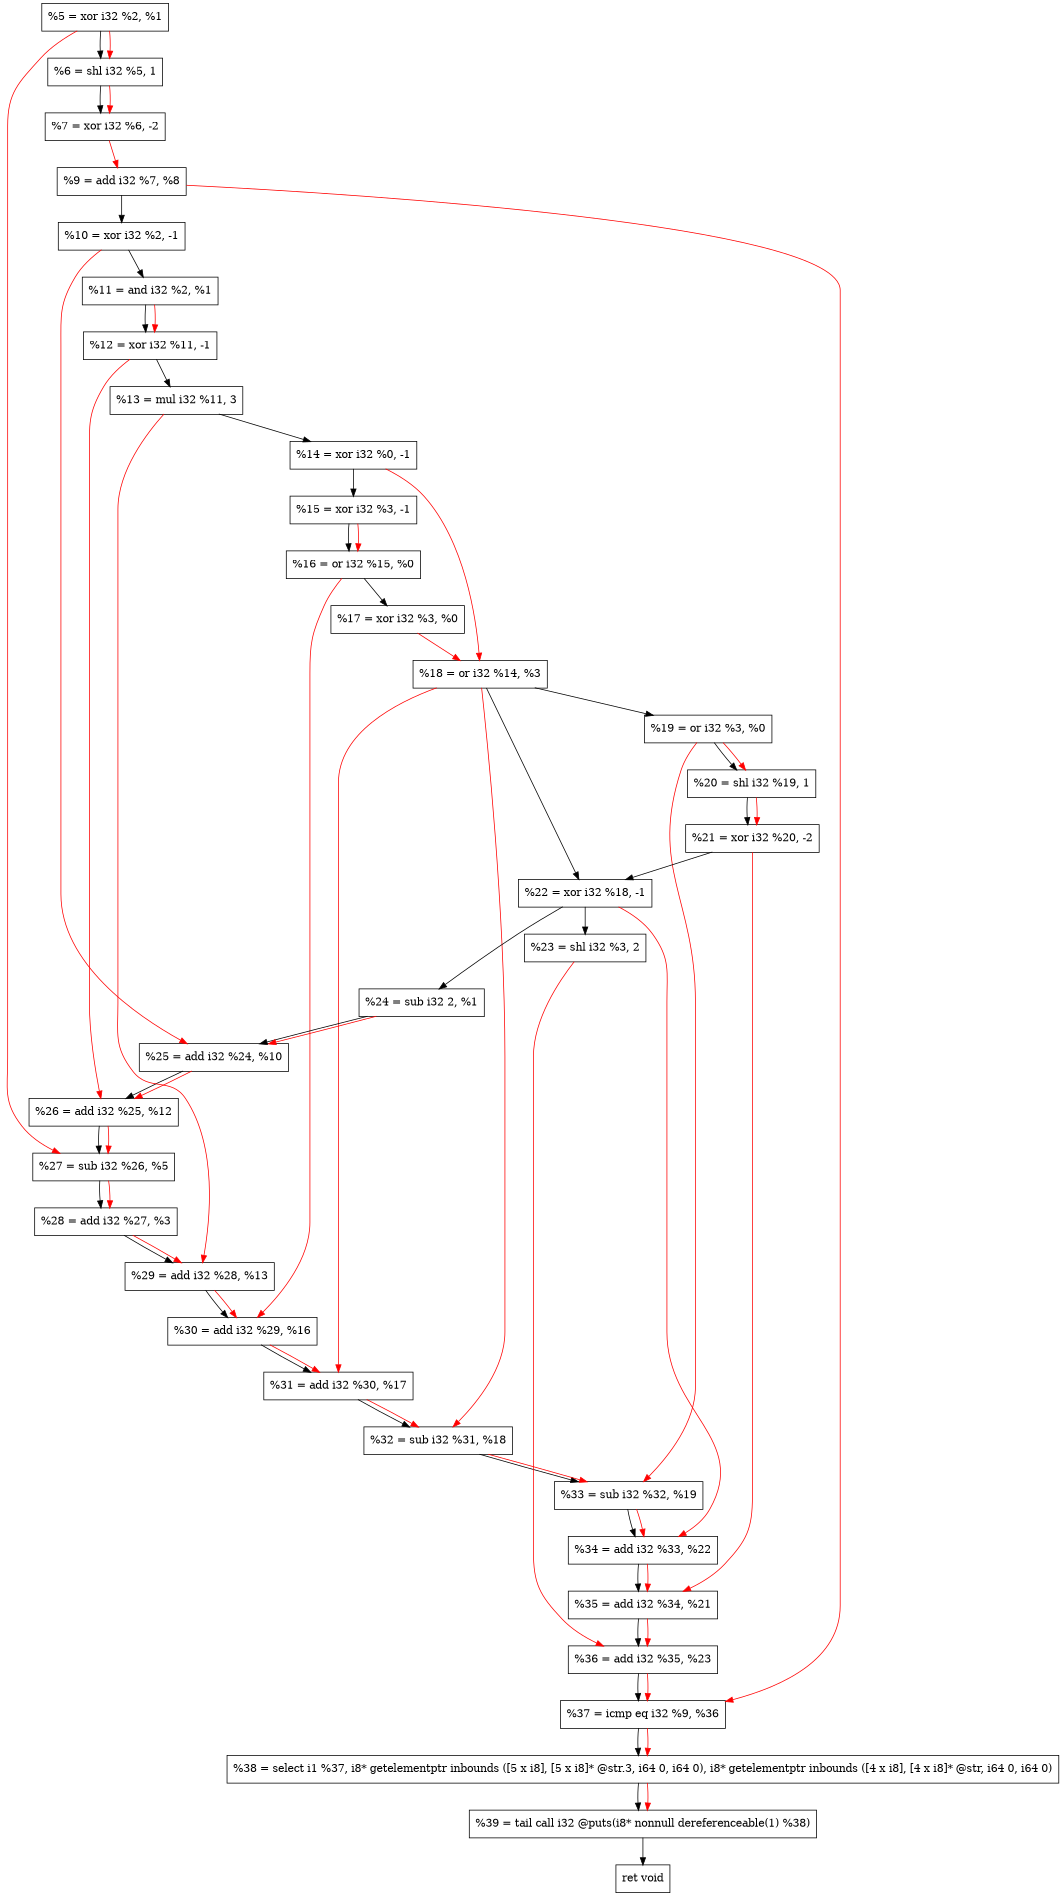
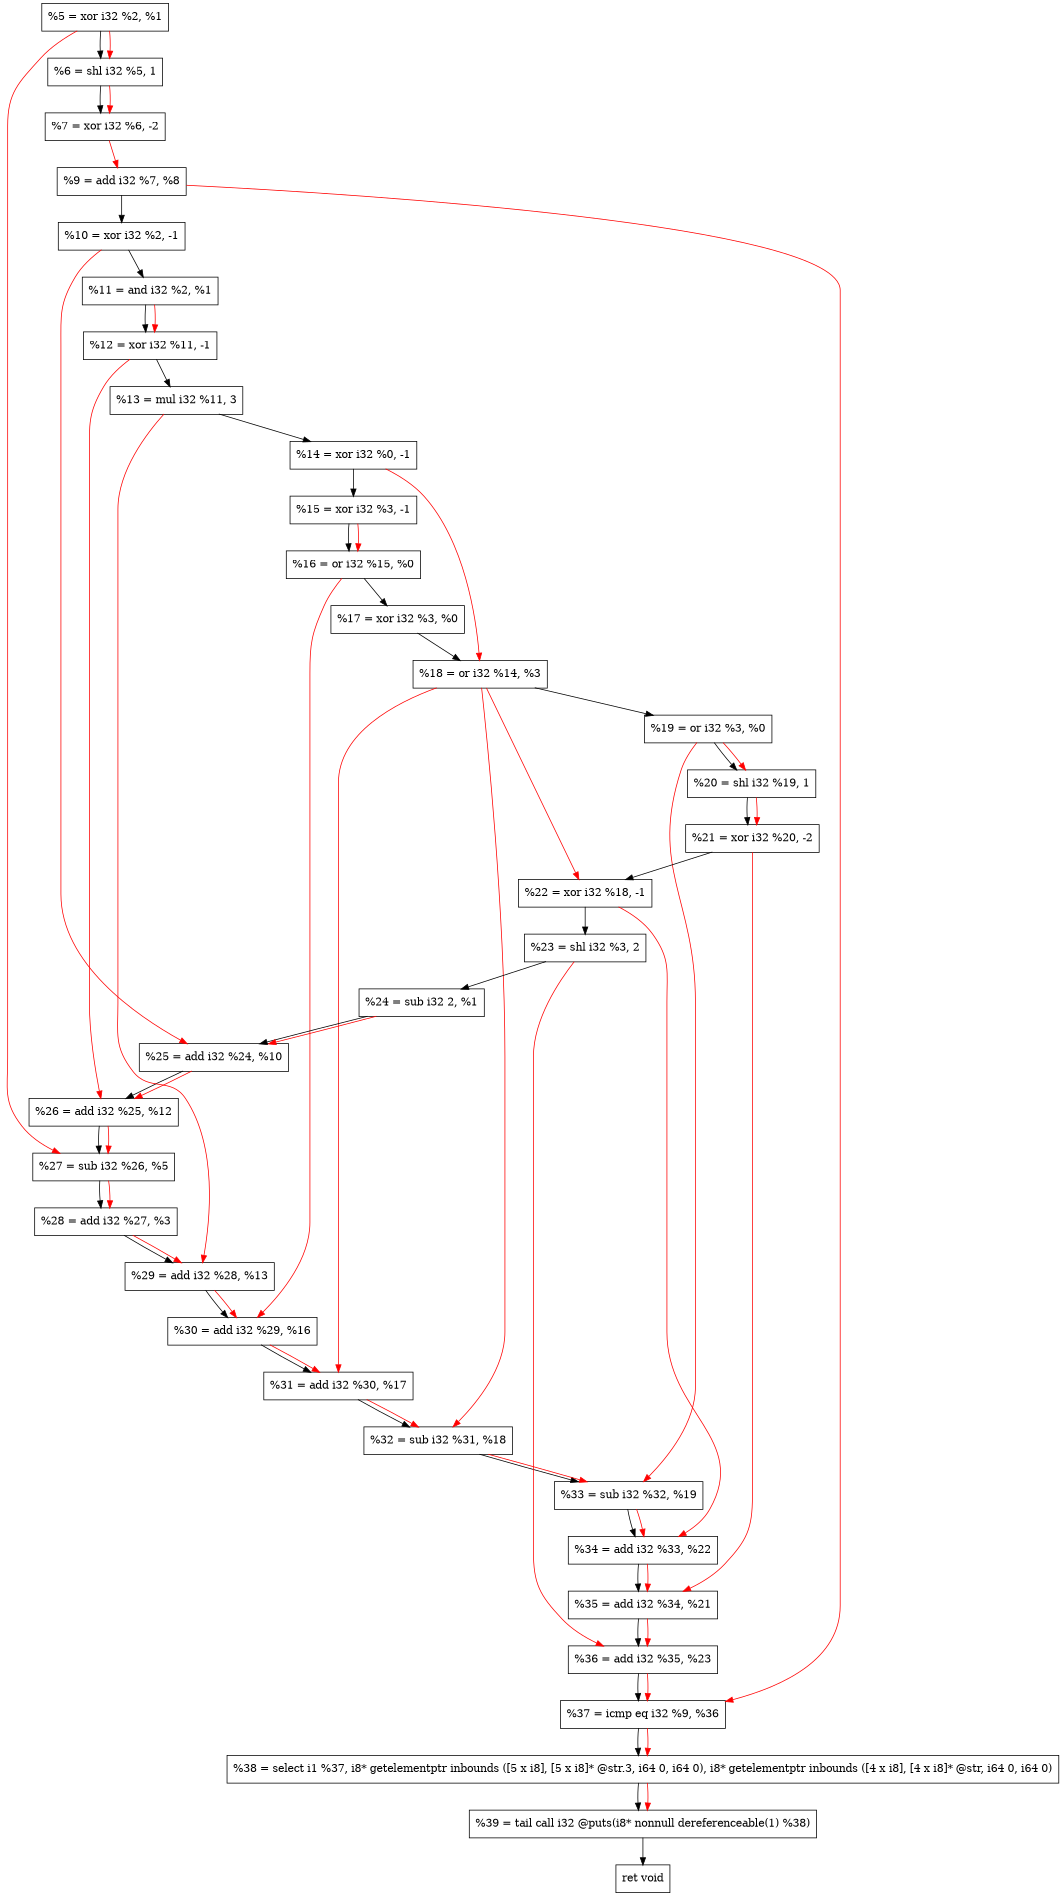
(436, 645) -> (436, 645)
(531, 780) -> (531, 780)
(509, 940) -> (509, 973)
